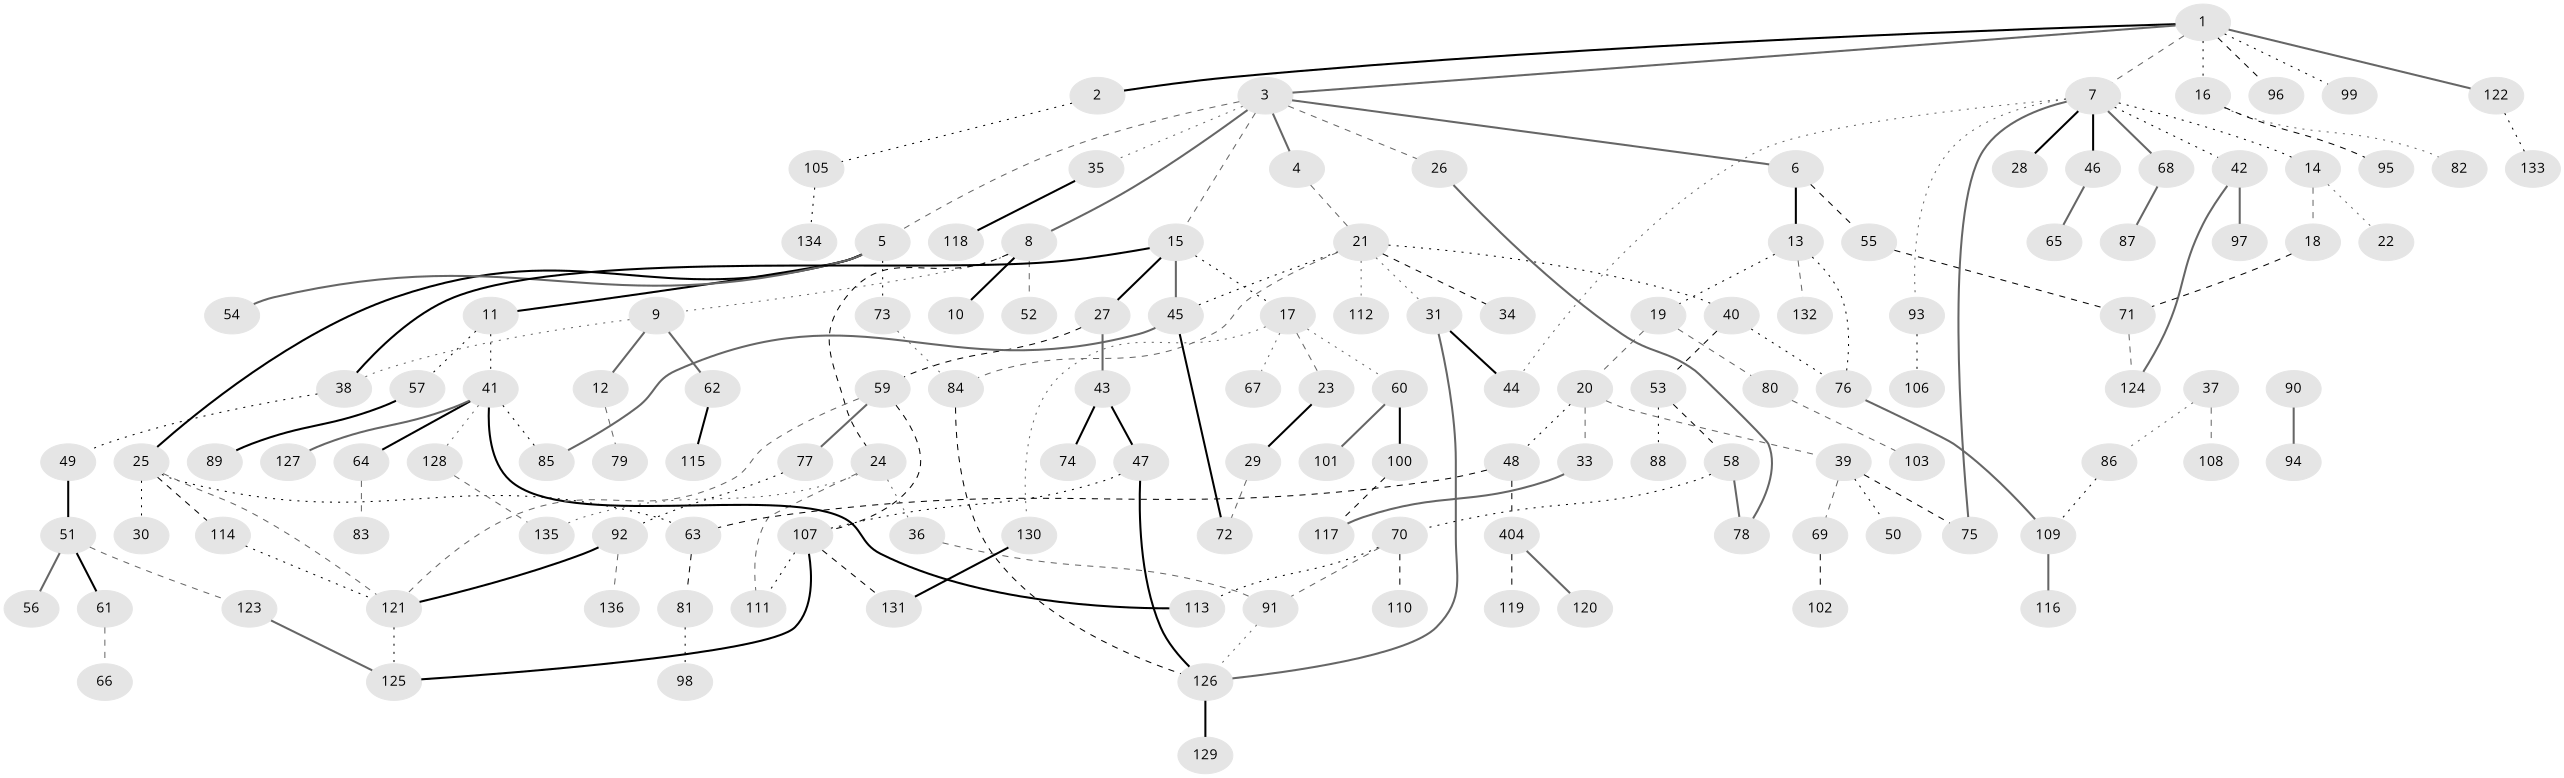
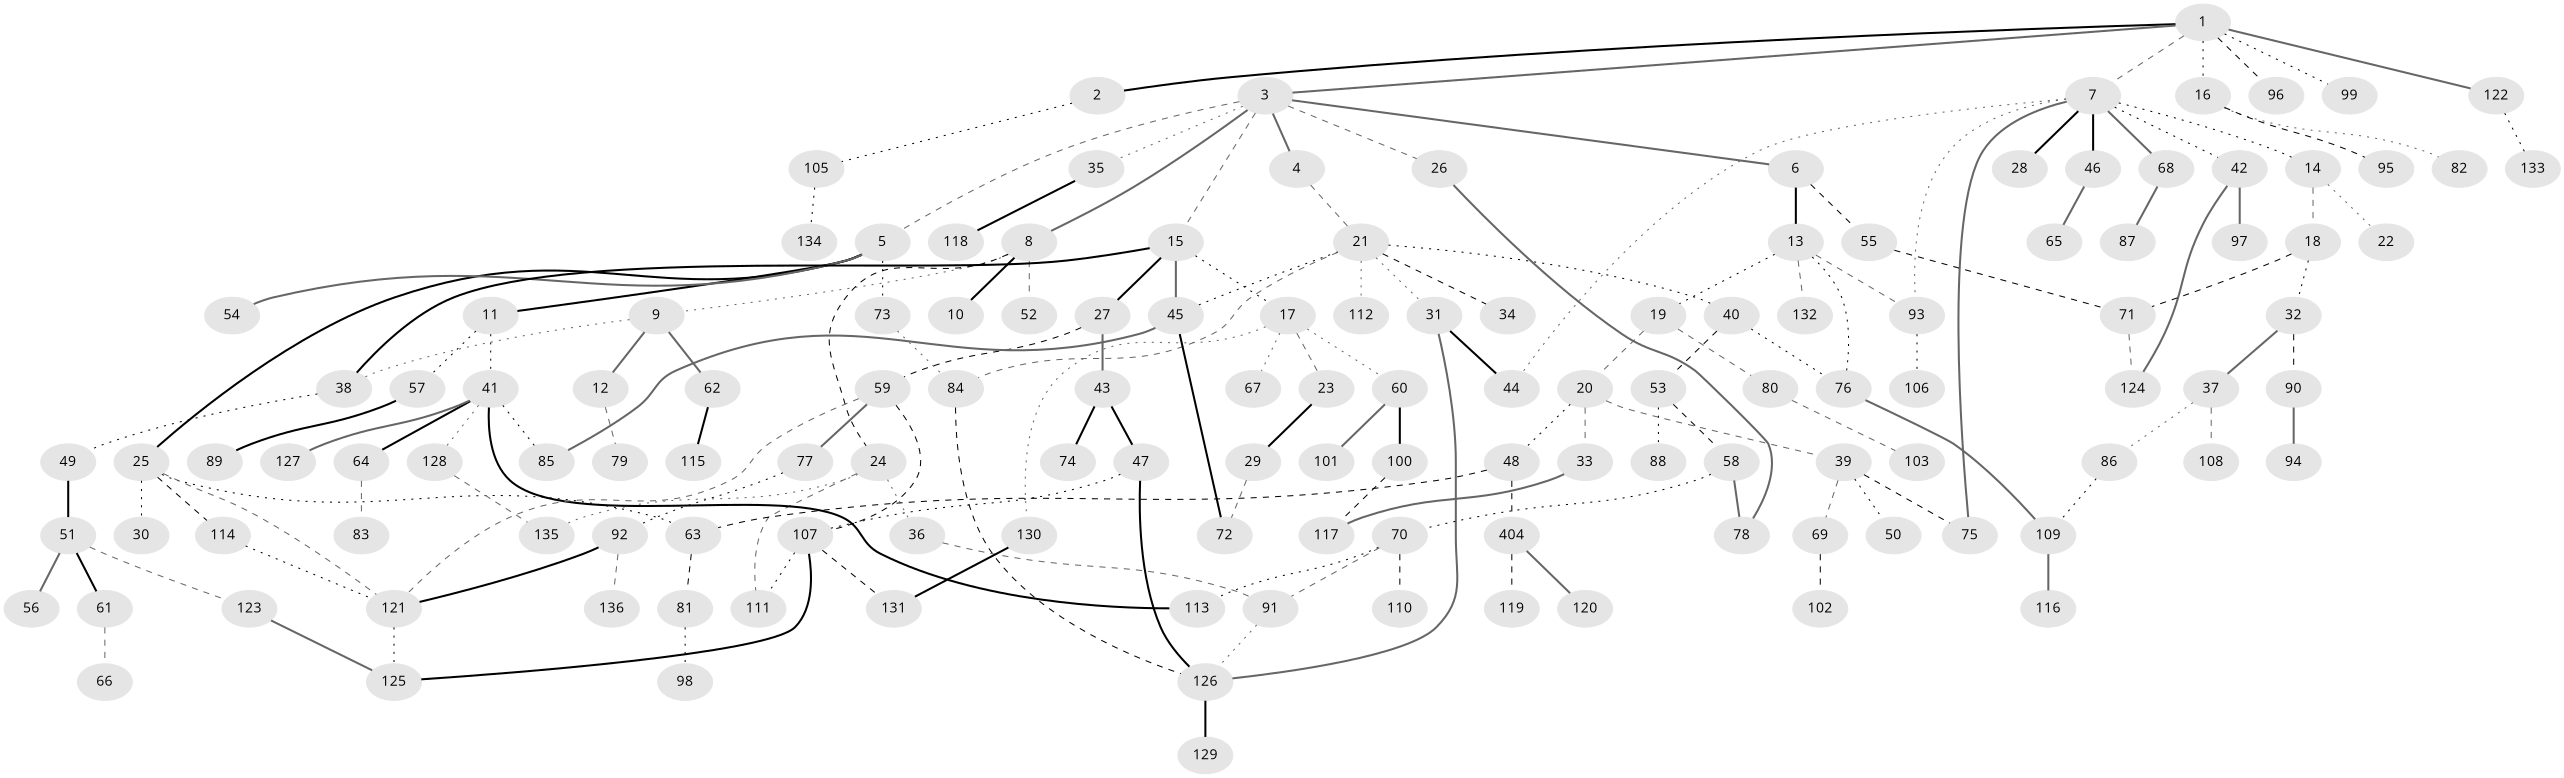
none -> (1856, 279)
none -> (2294, 316)
